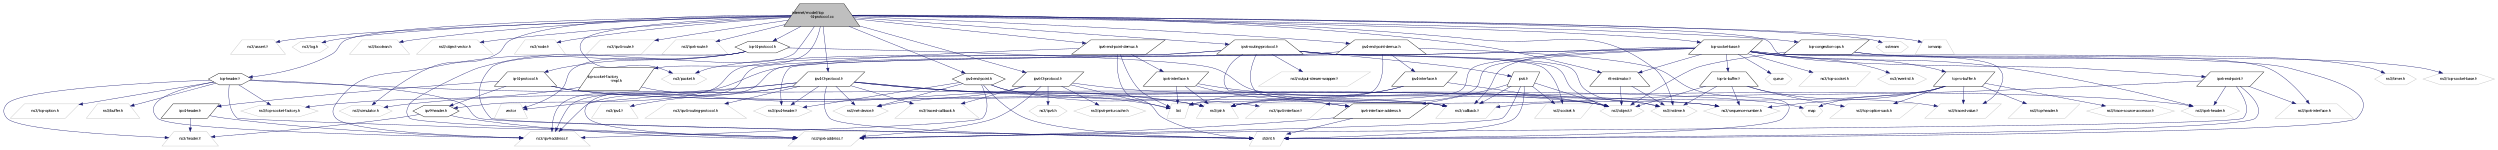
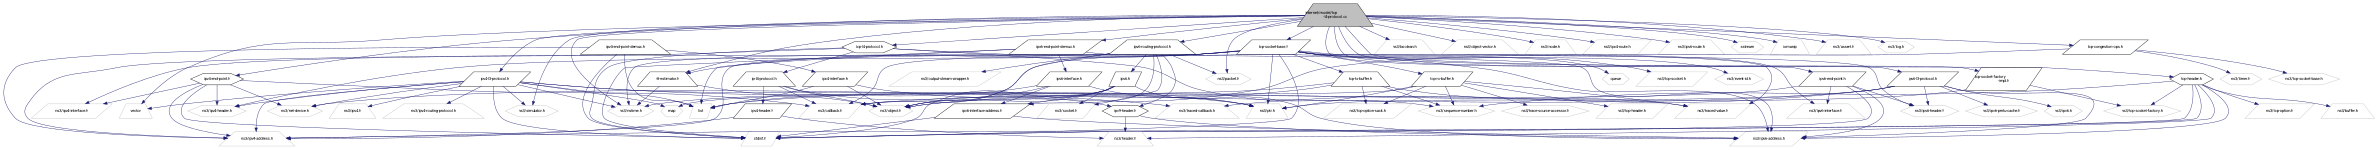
(1100, 28) -> none
